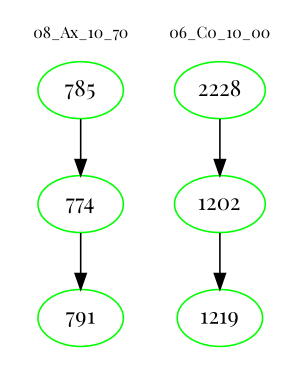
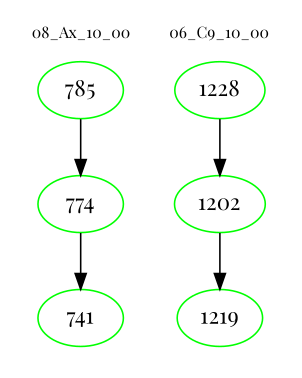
(81, 34) -> (81, 34)
(220, 34) -> (220, 34)
(220, 90) -> (220, 90)
(81, 318) -> (81, 318)
